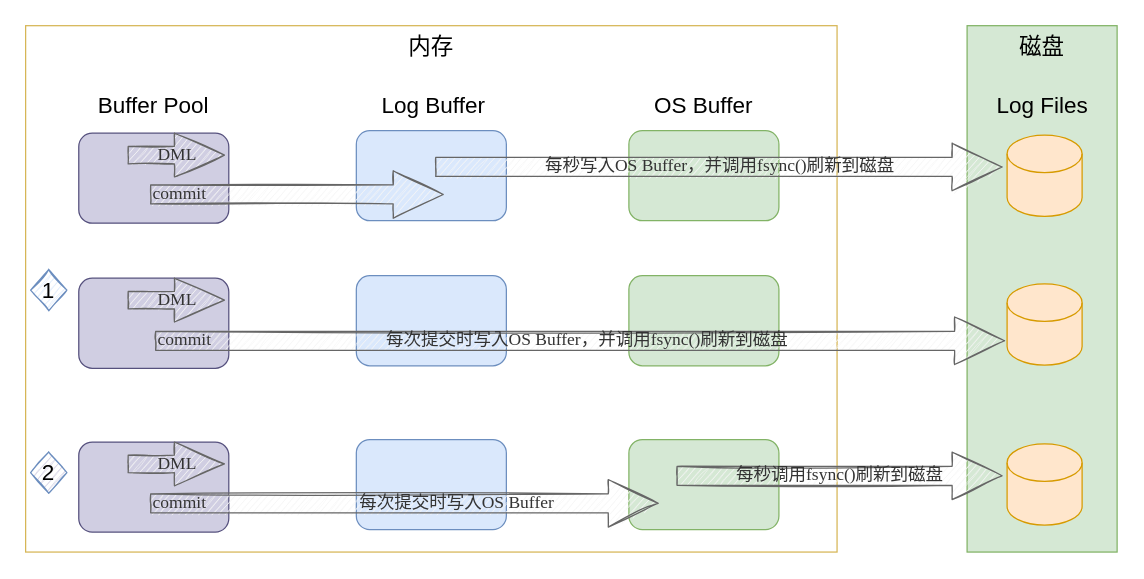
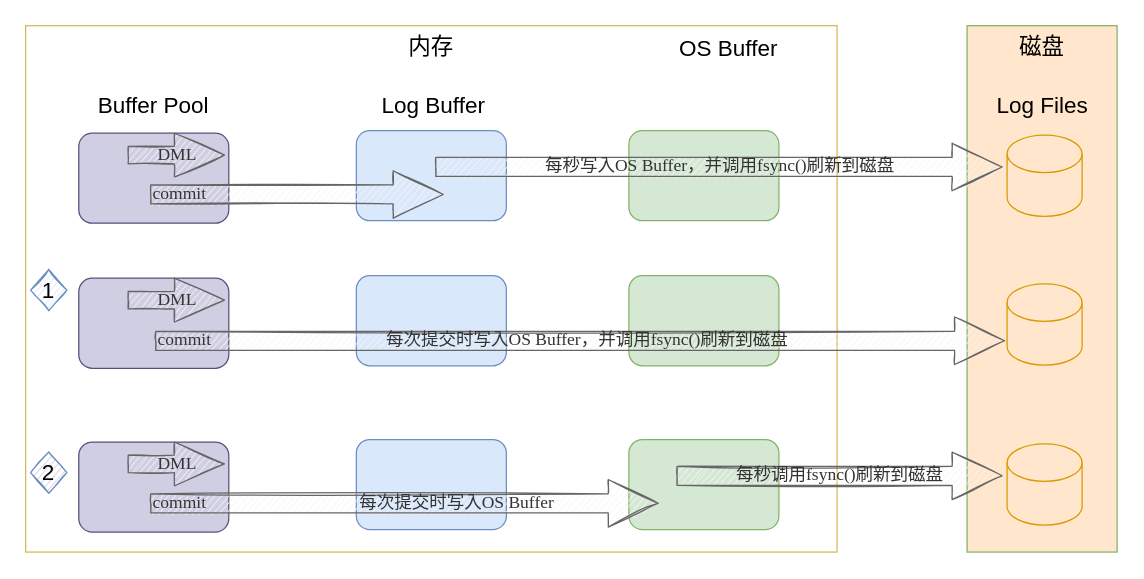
(1042, 48) -> (1042, 48)
(704, 106) -> (729, 49)
